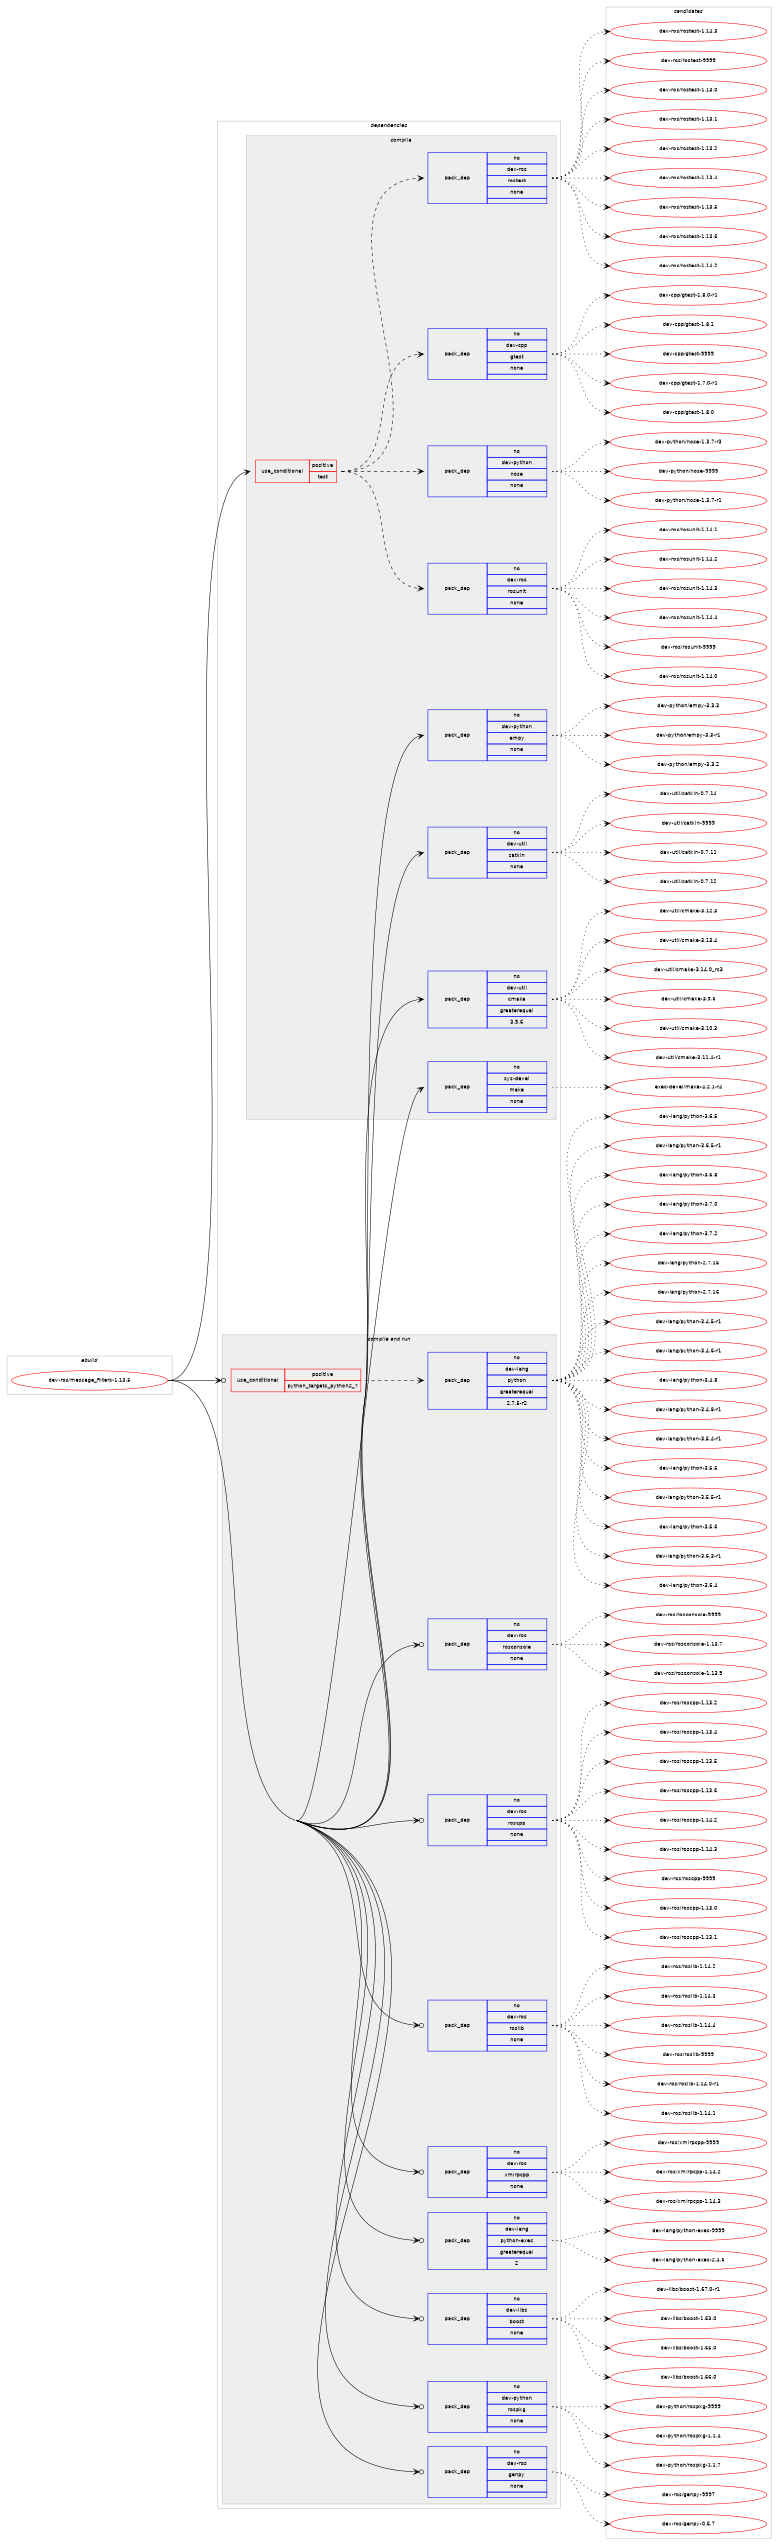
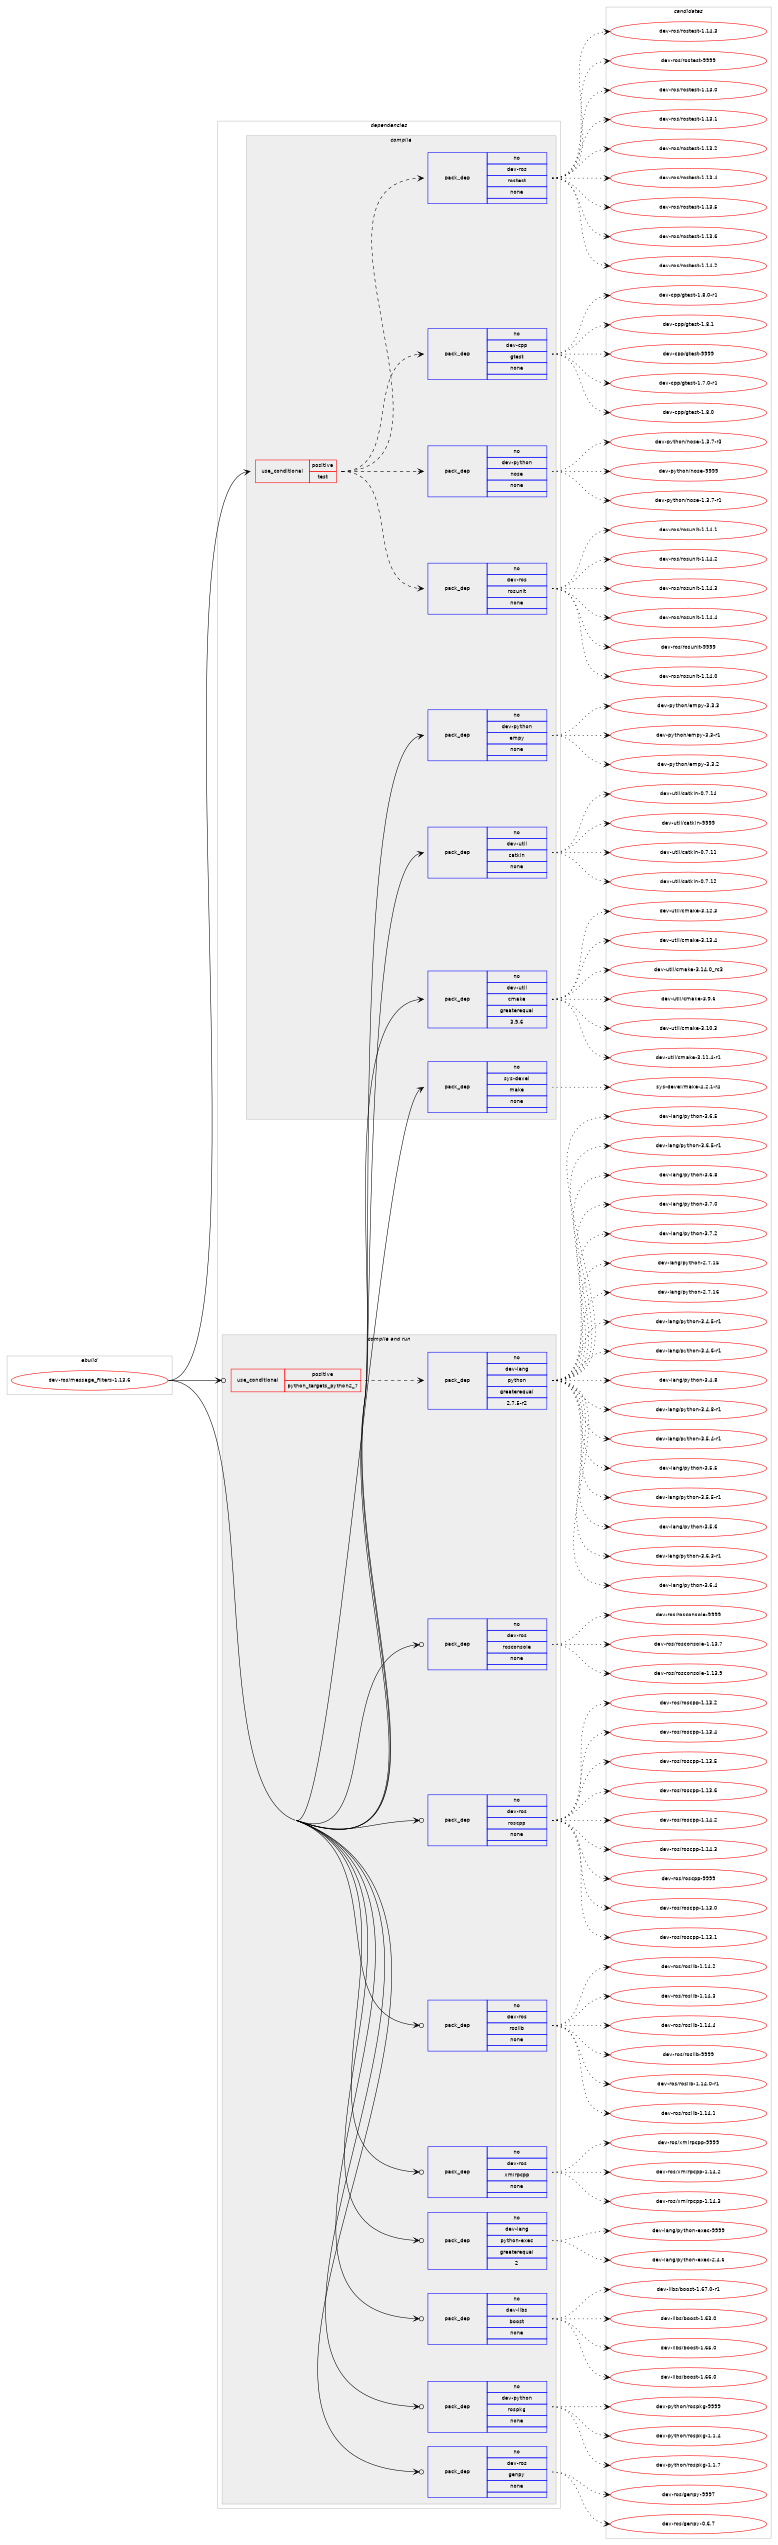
(689, 1087) -> (689, 1087)
(90, 1380) -> (90, 1380)
